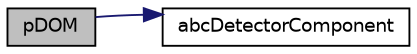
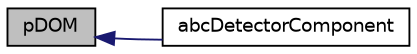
(120, 16) -> (139, 39)
